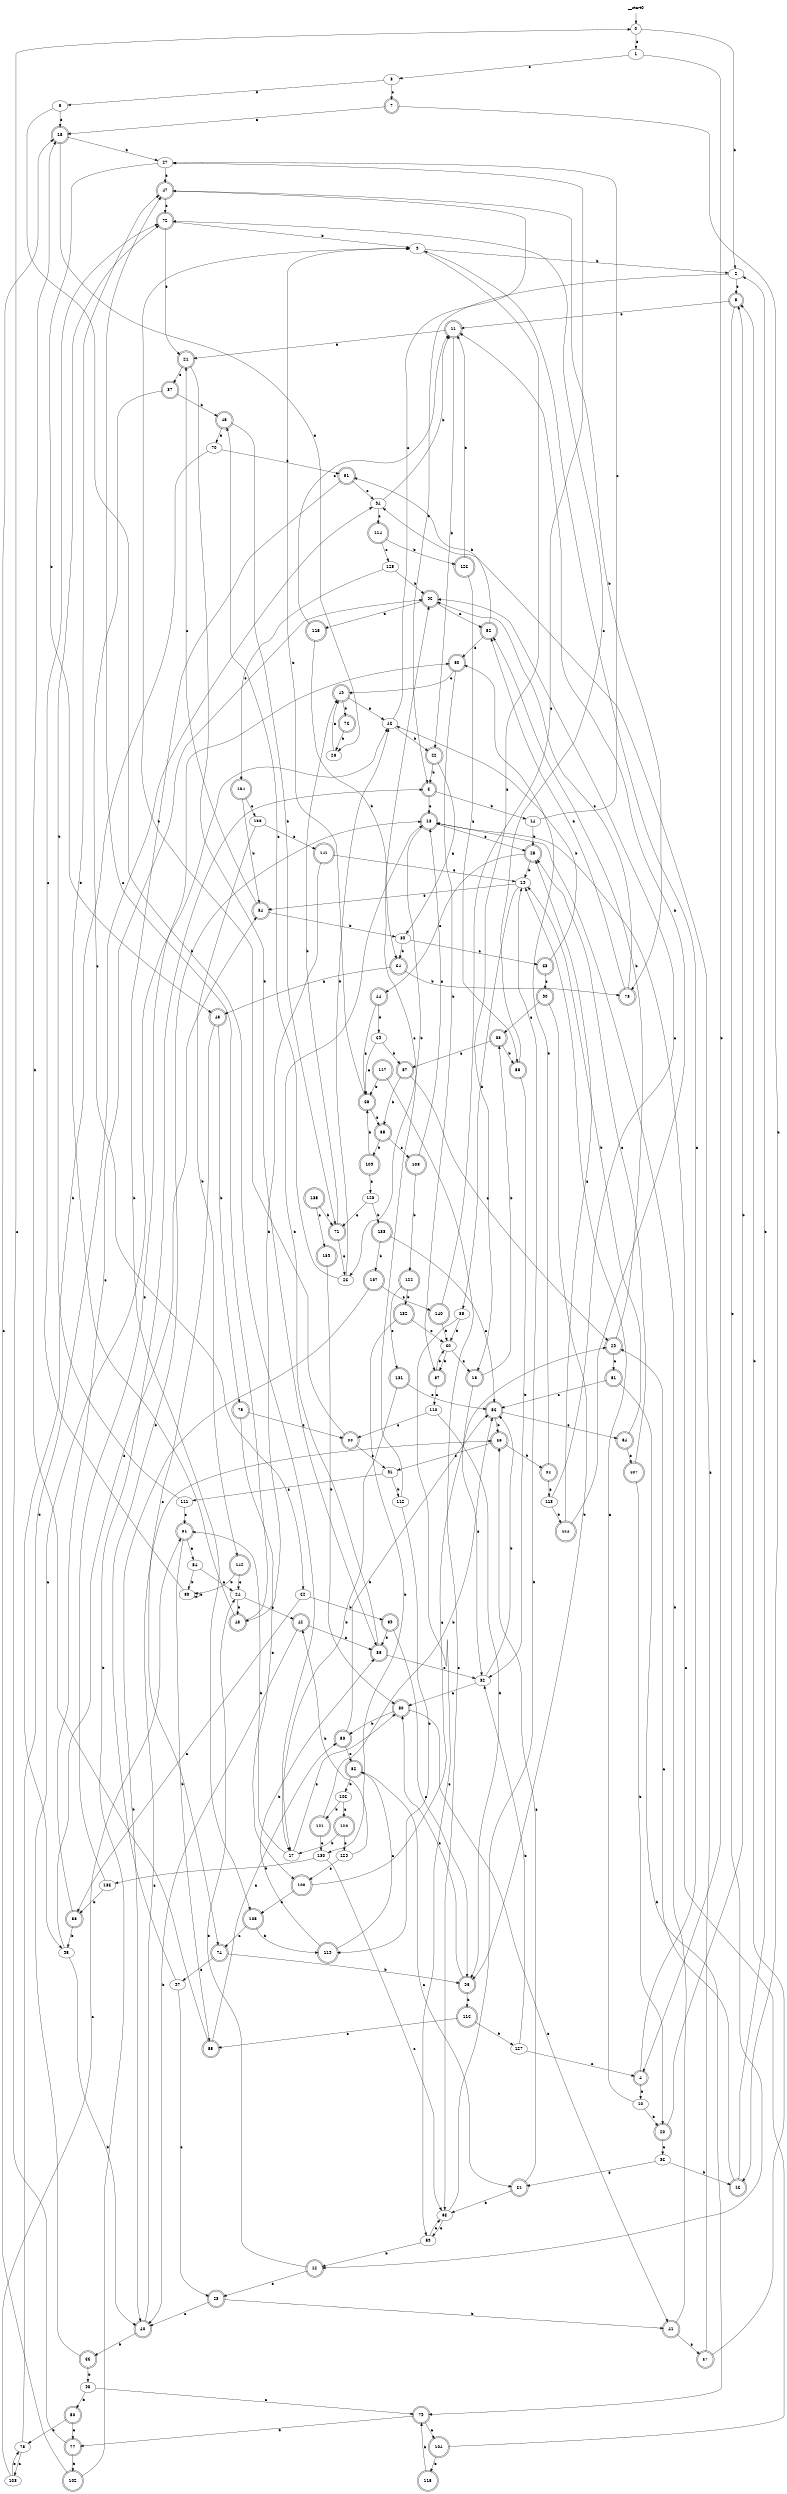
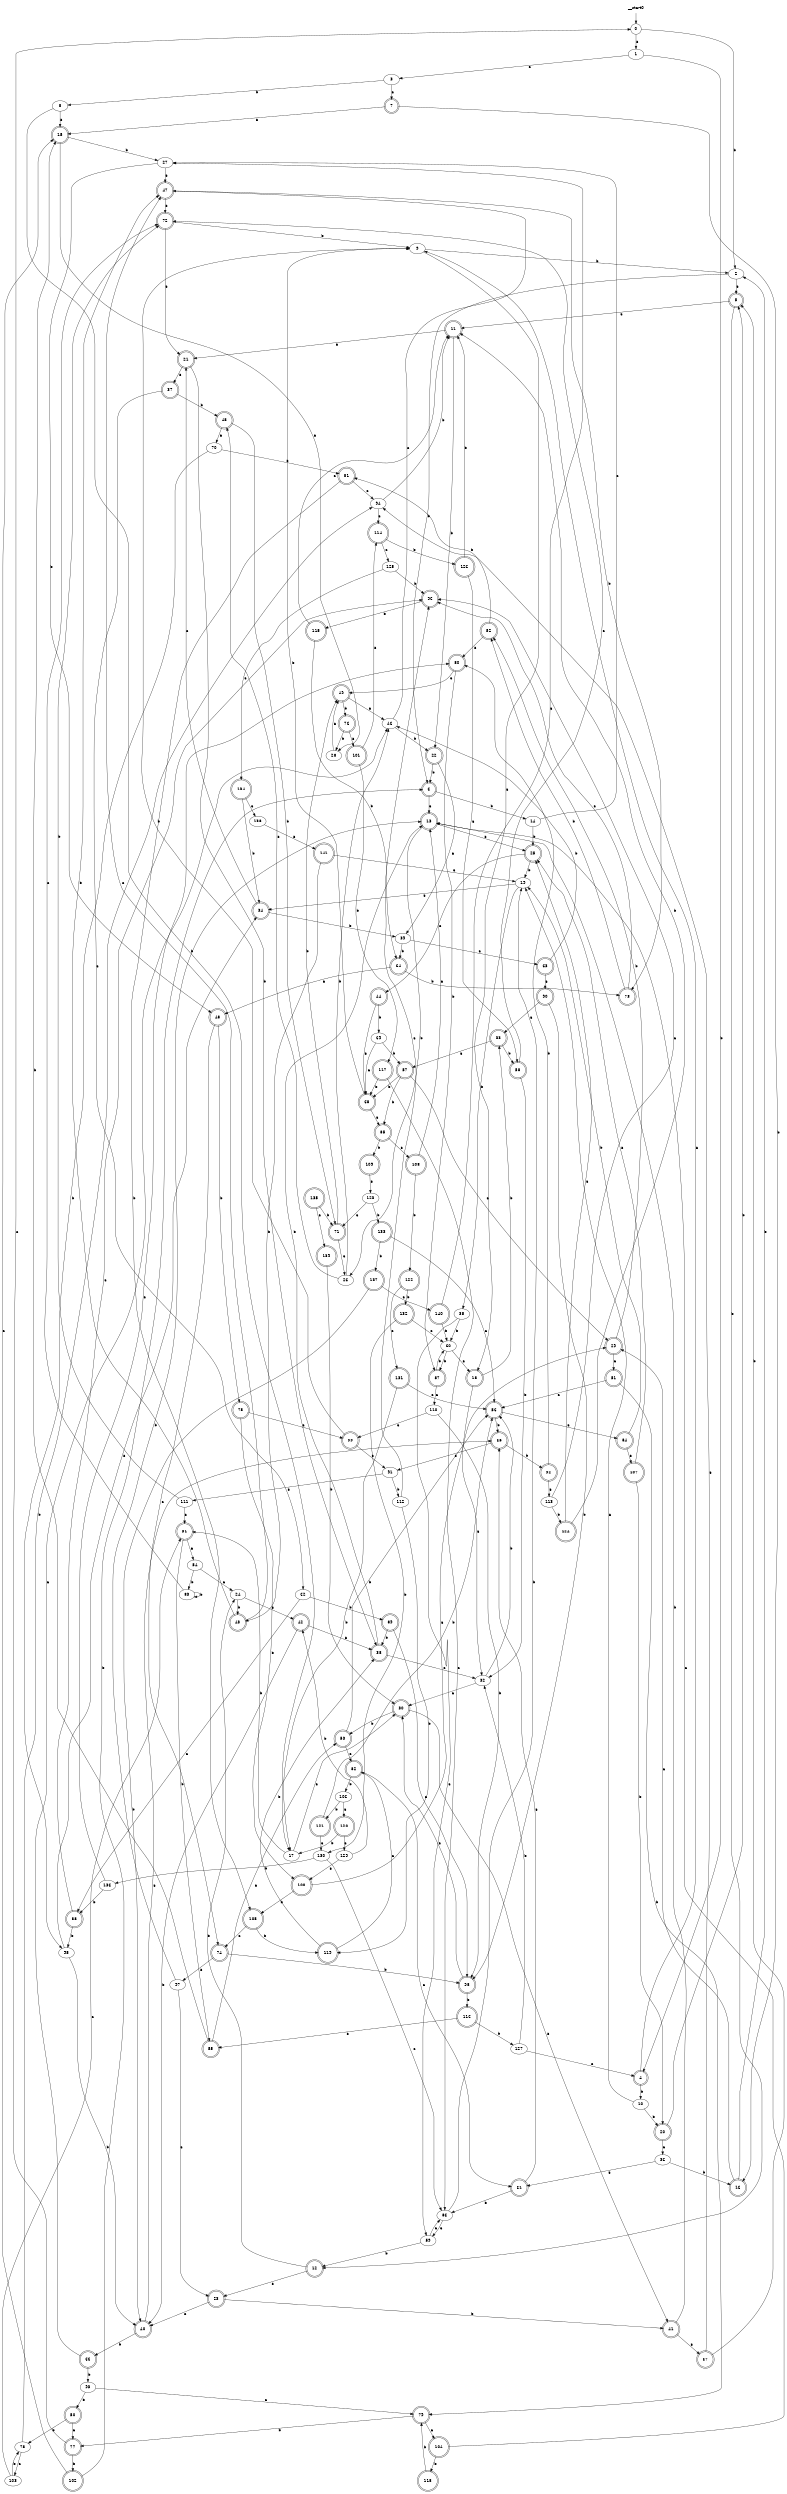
(458, 615) -> none
none -> (356, 756)
(368, 1134) -> (387, 1086)
(240, 1565) -> none
